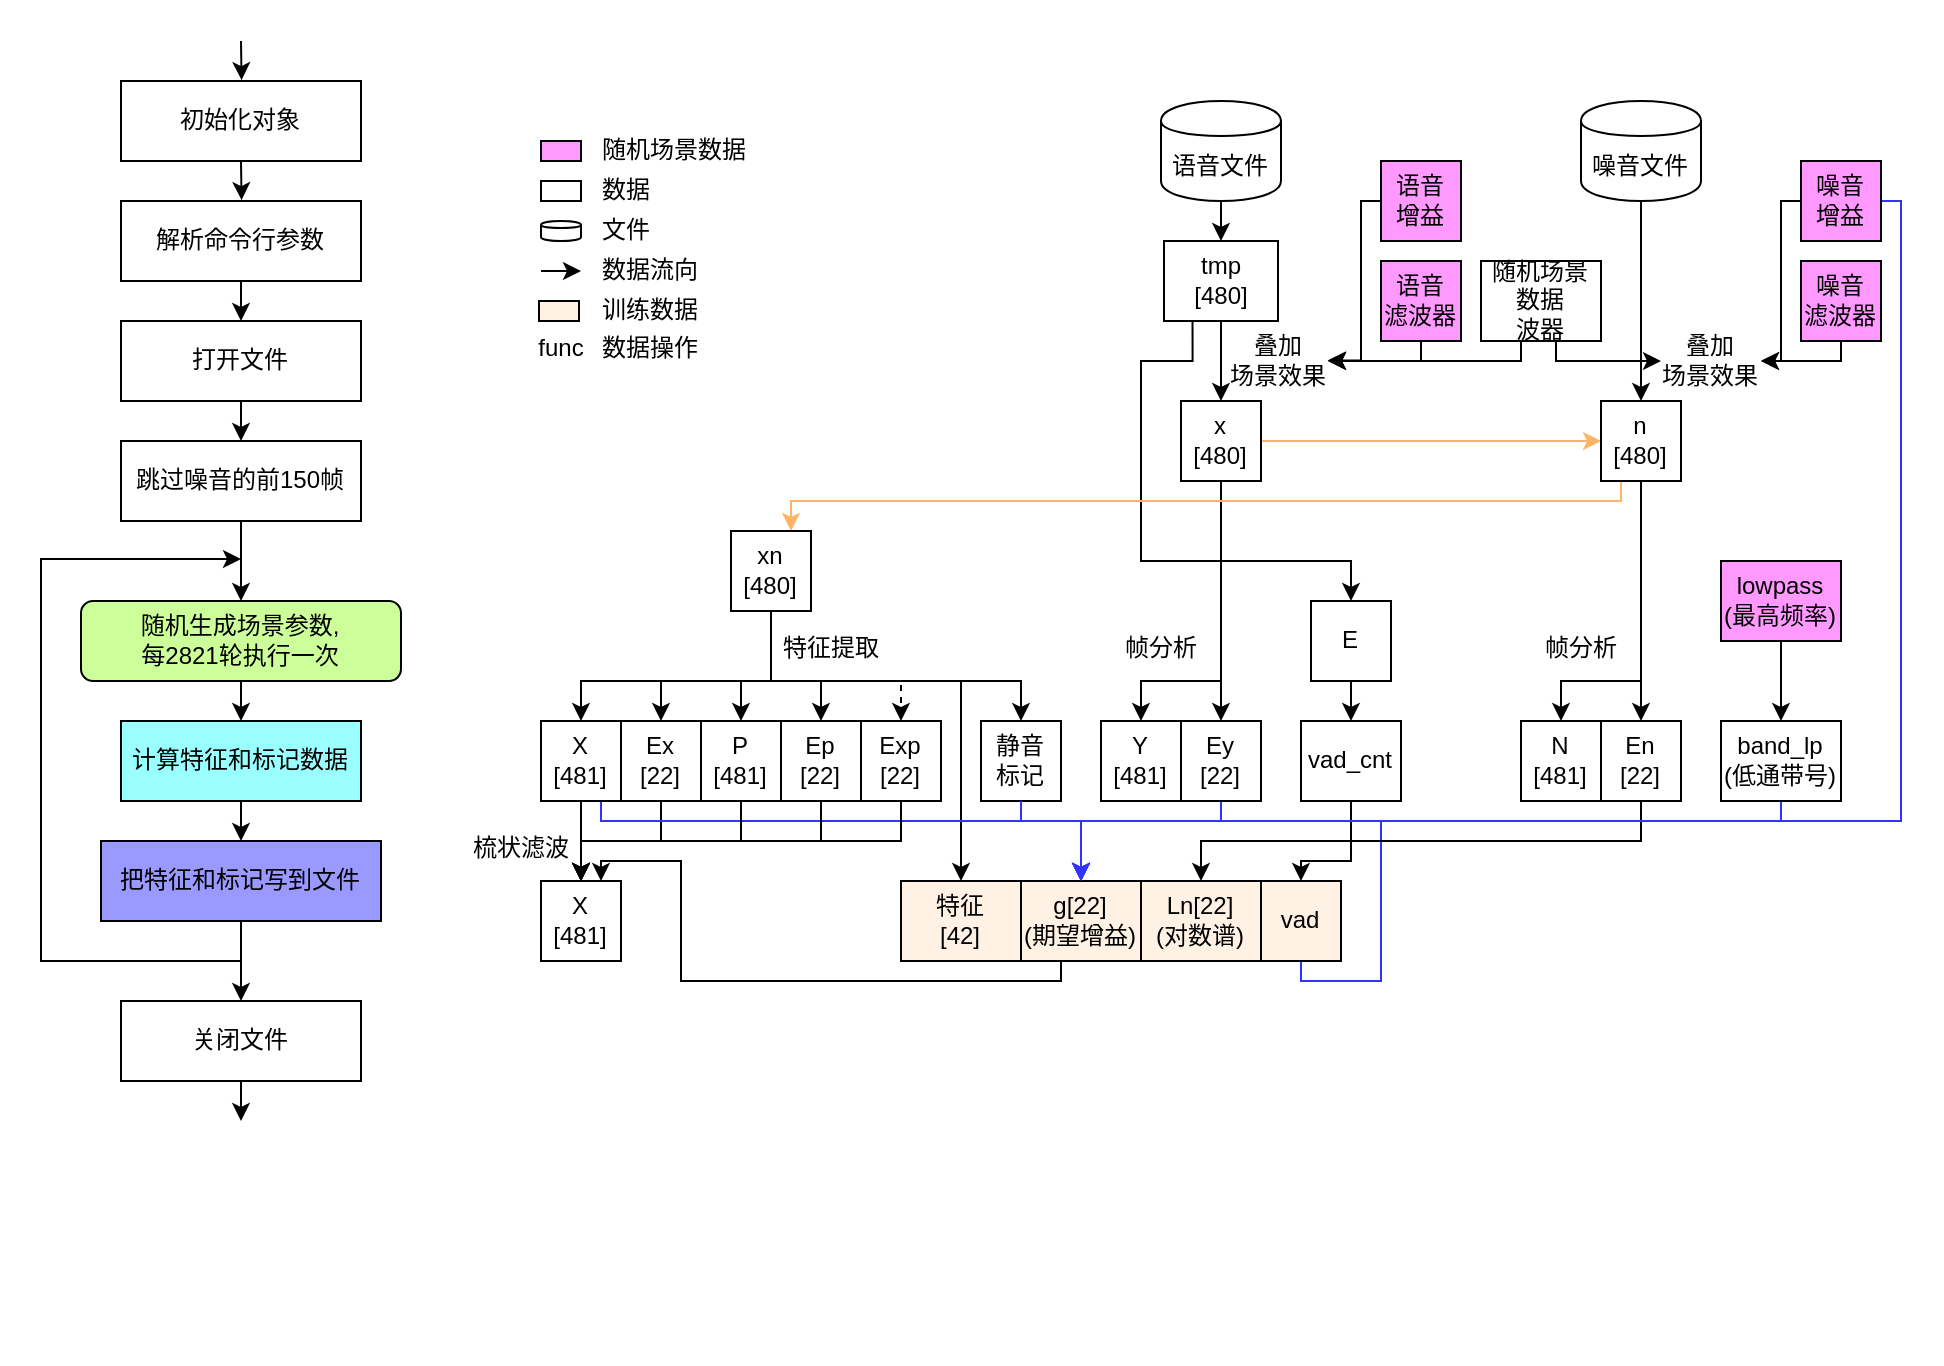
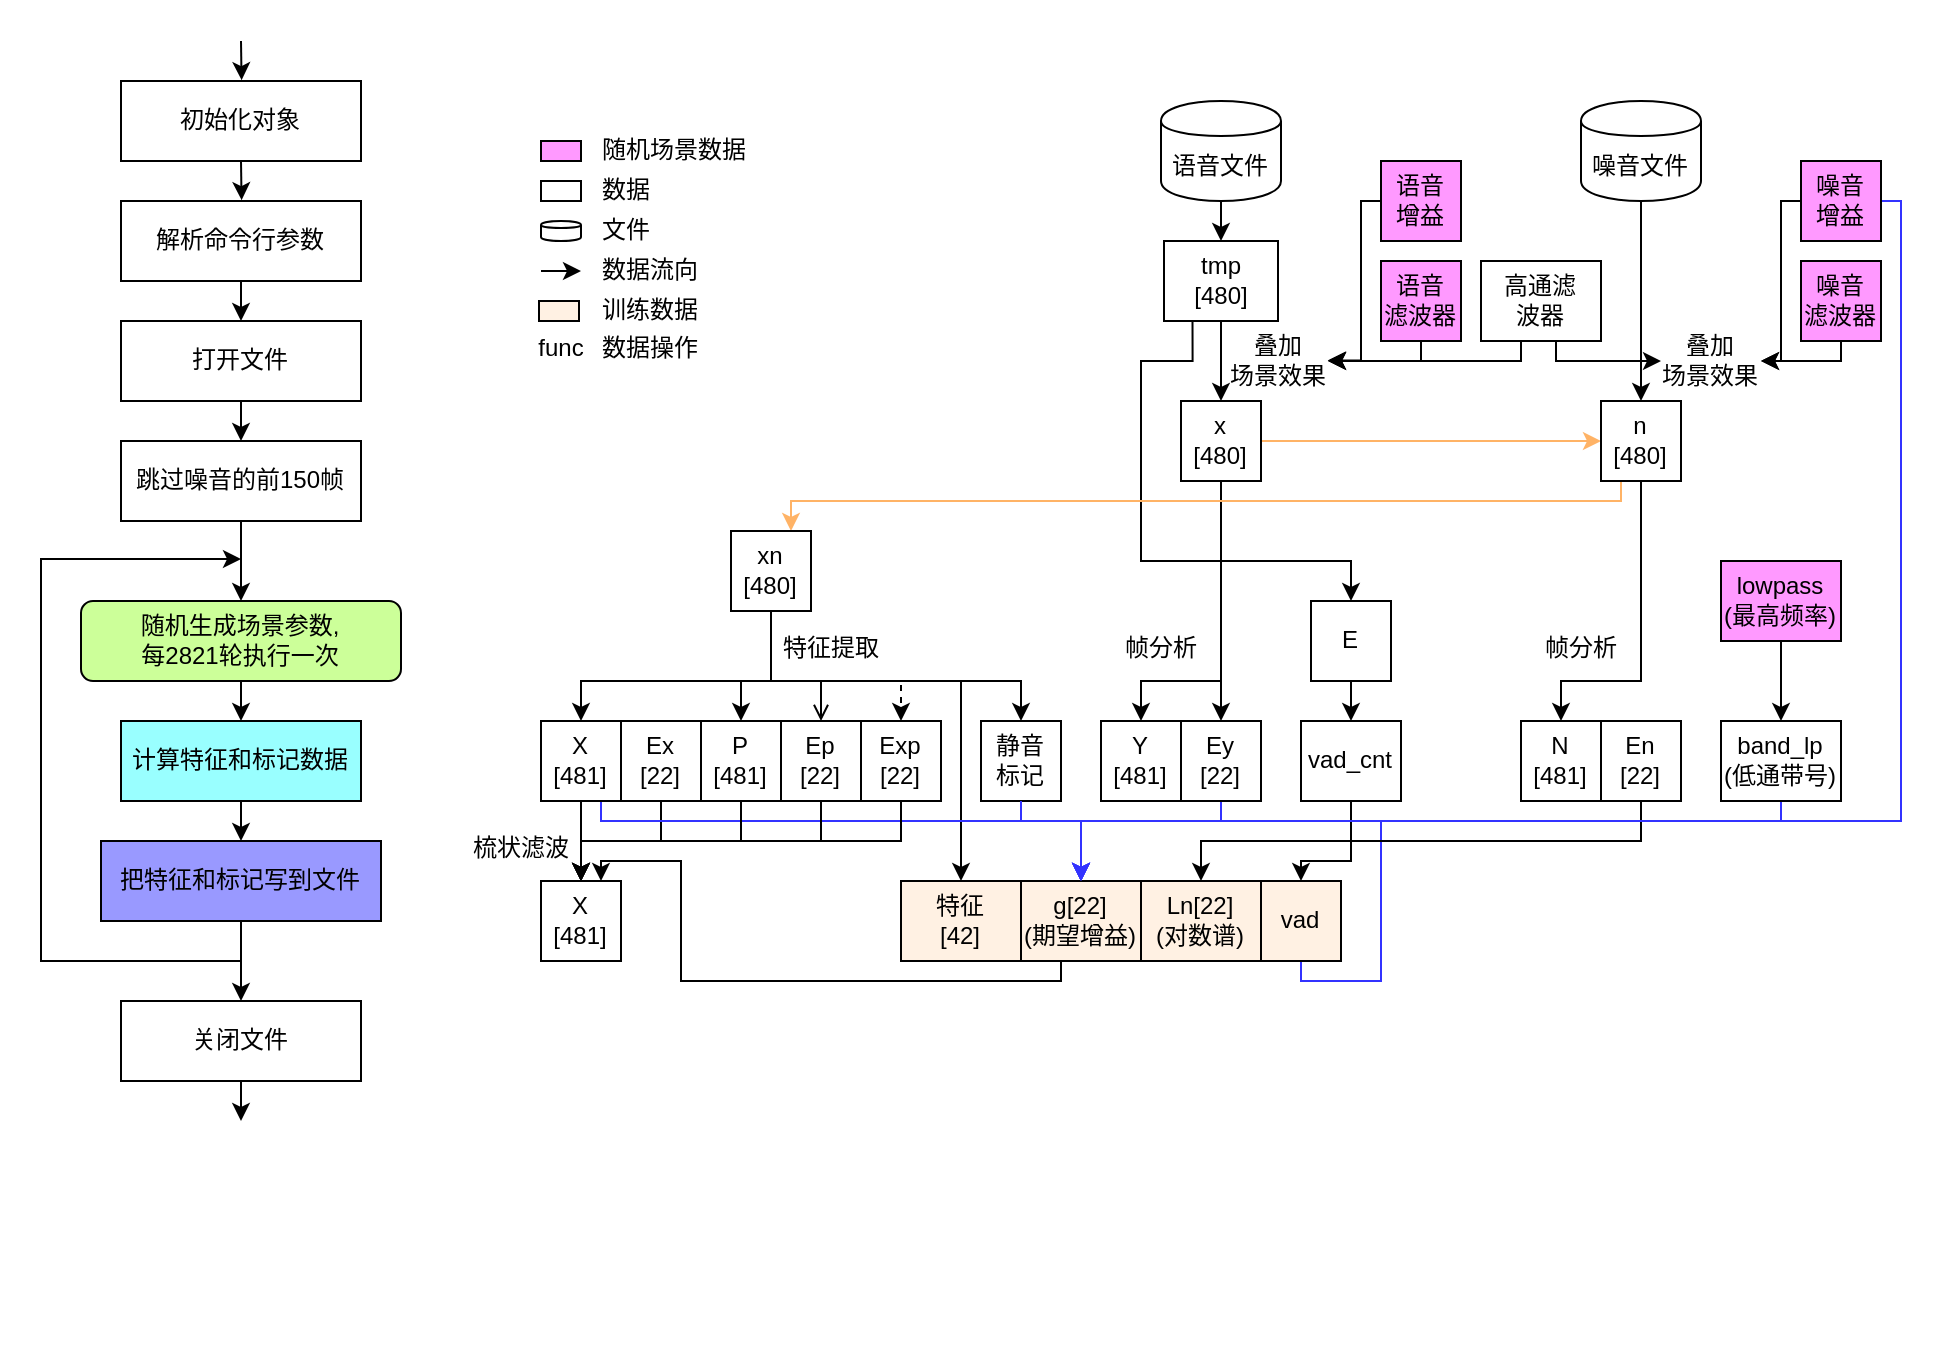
(1541, 301) -> (1541, 301)
(661, 696) -> none
(1641, 696) -> none
(821, 706) -> (821, 709)
